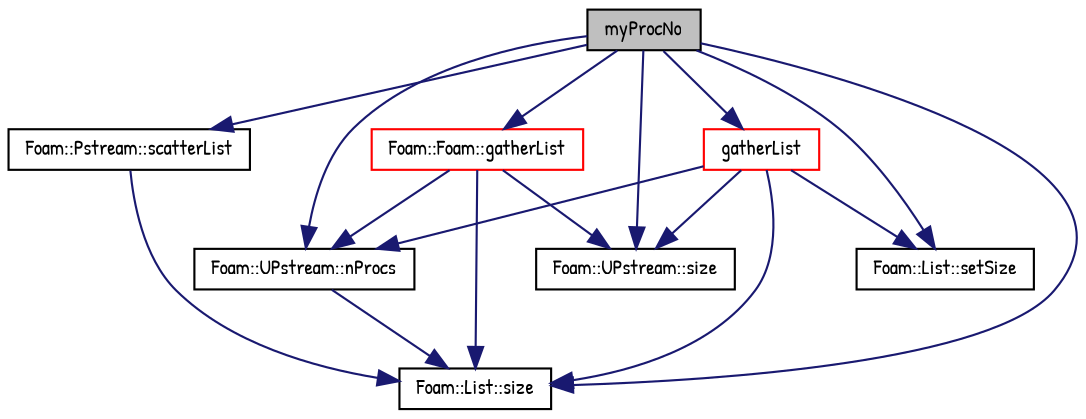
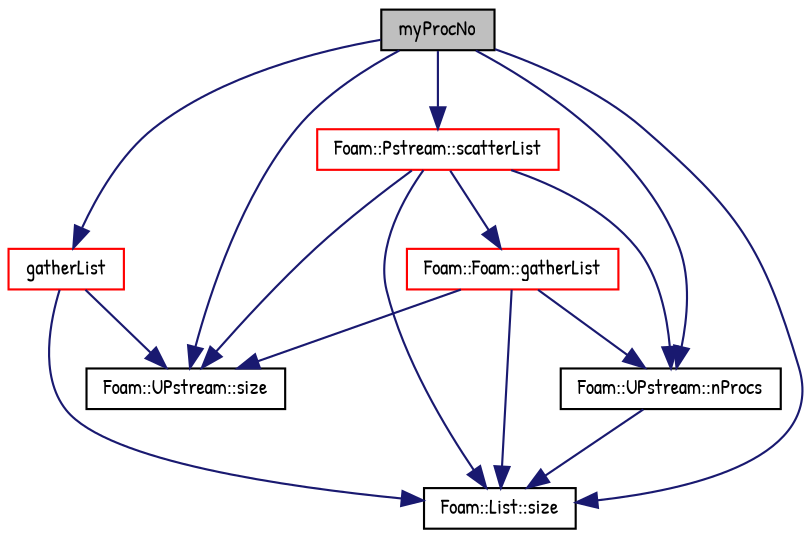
(569, 84) -> (470, 200)
(129, 150) -> (438, 150)
(574, 199) -> (622, 232)
none -> (308, 255)
(945, 269) -> none
